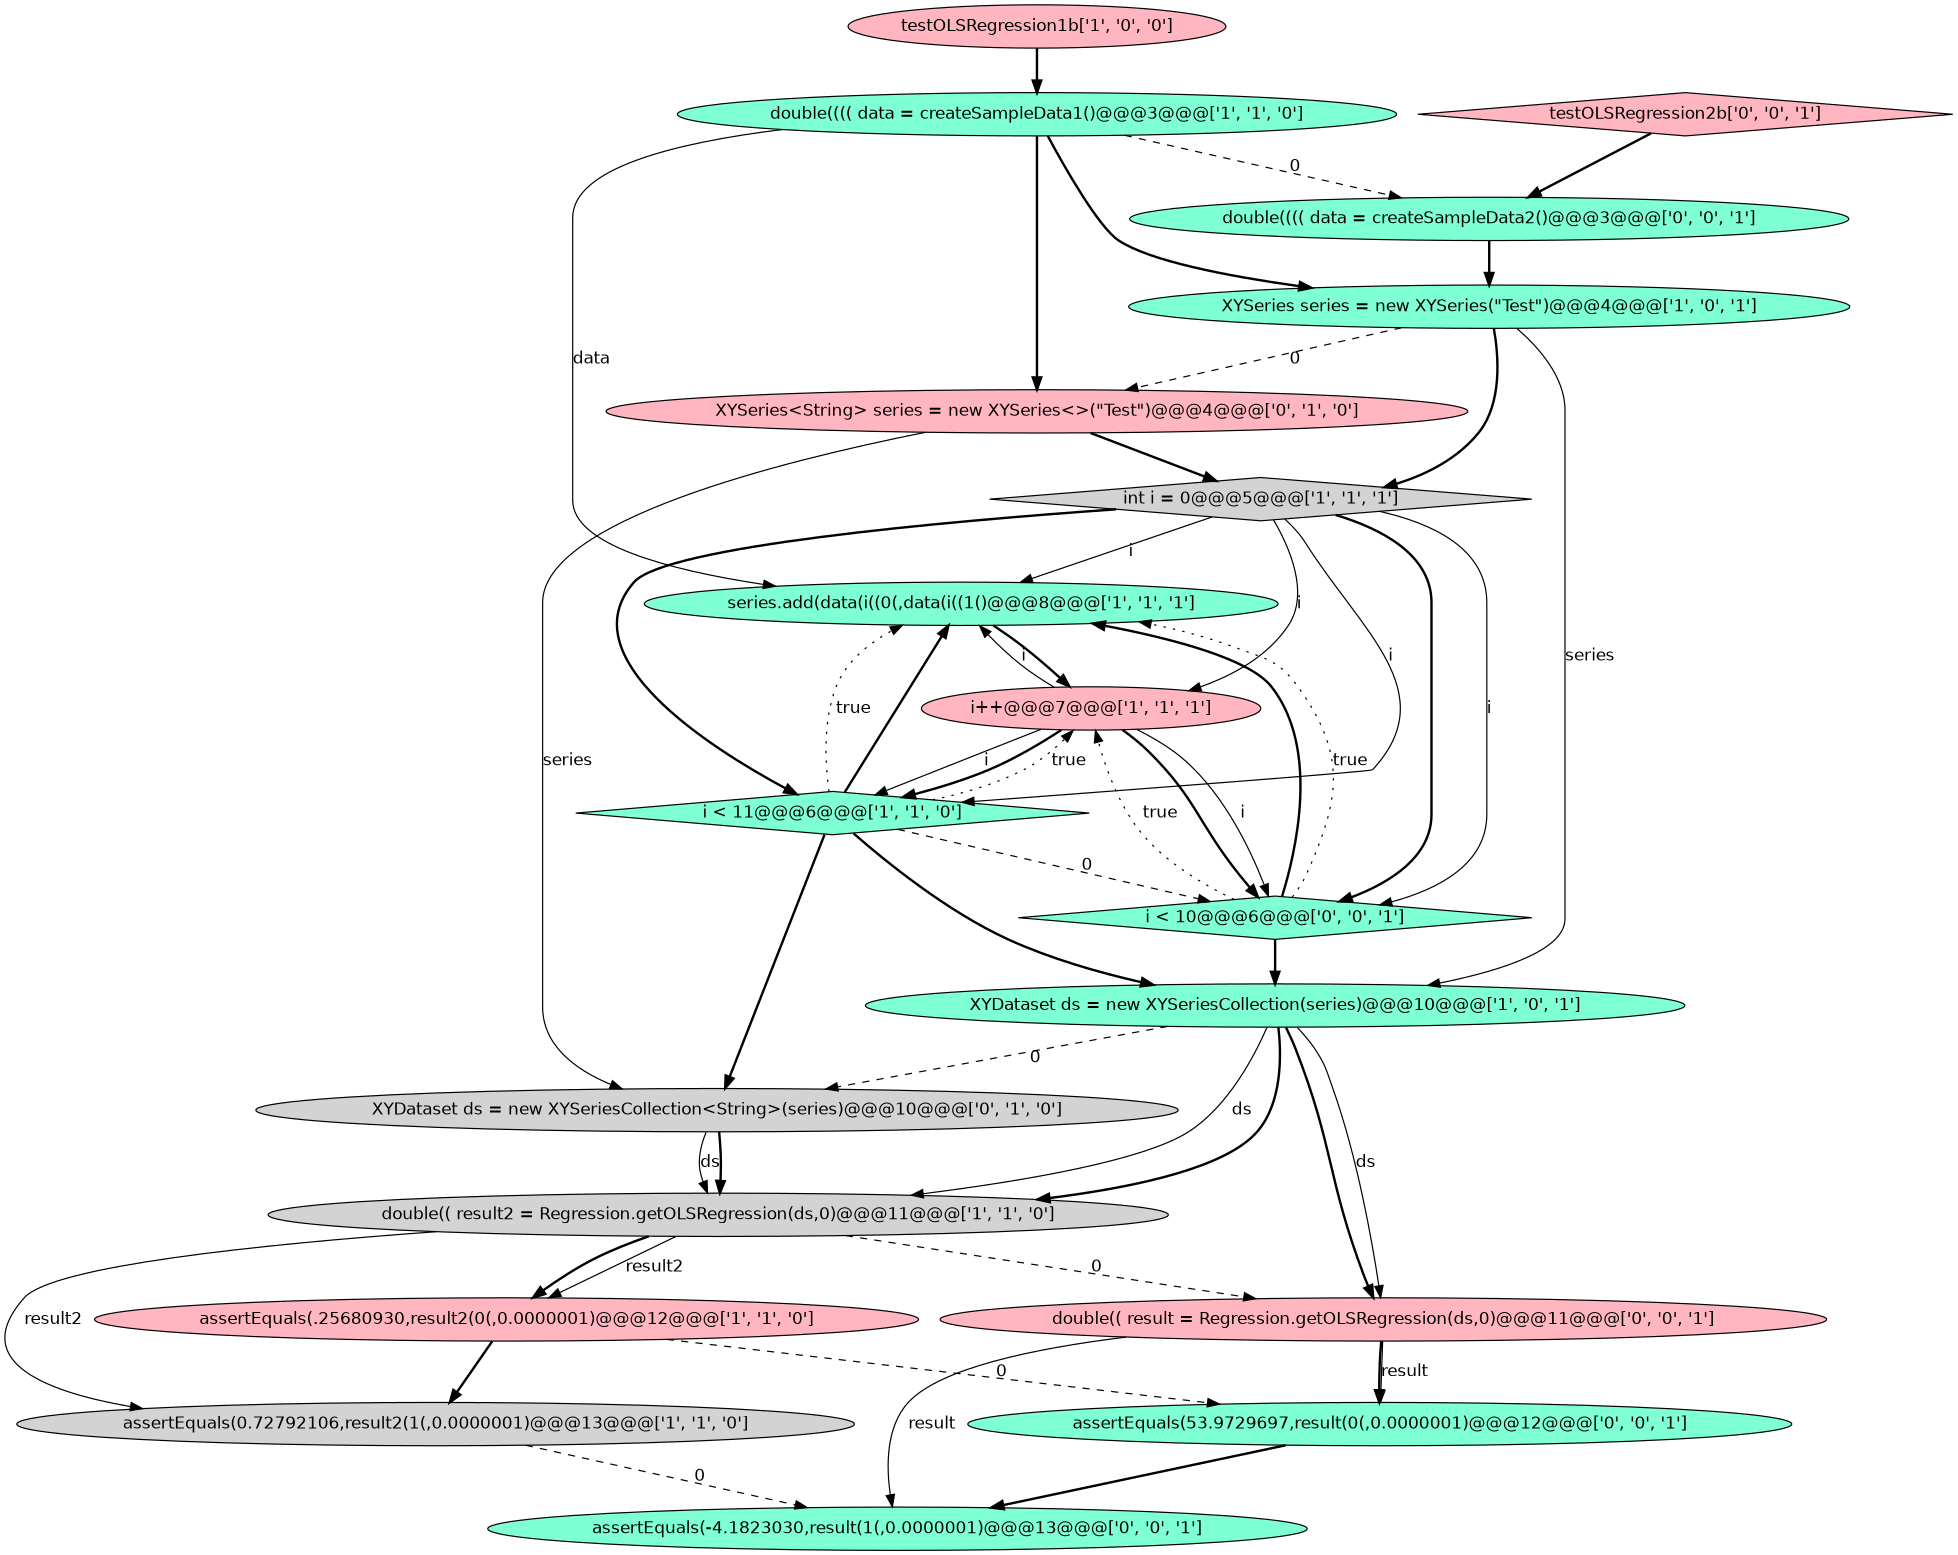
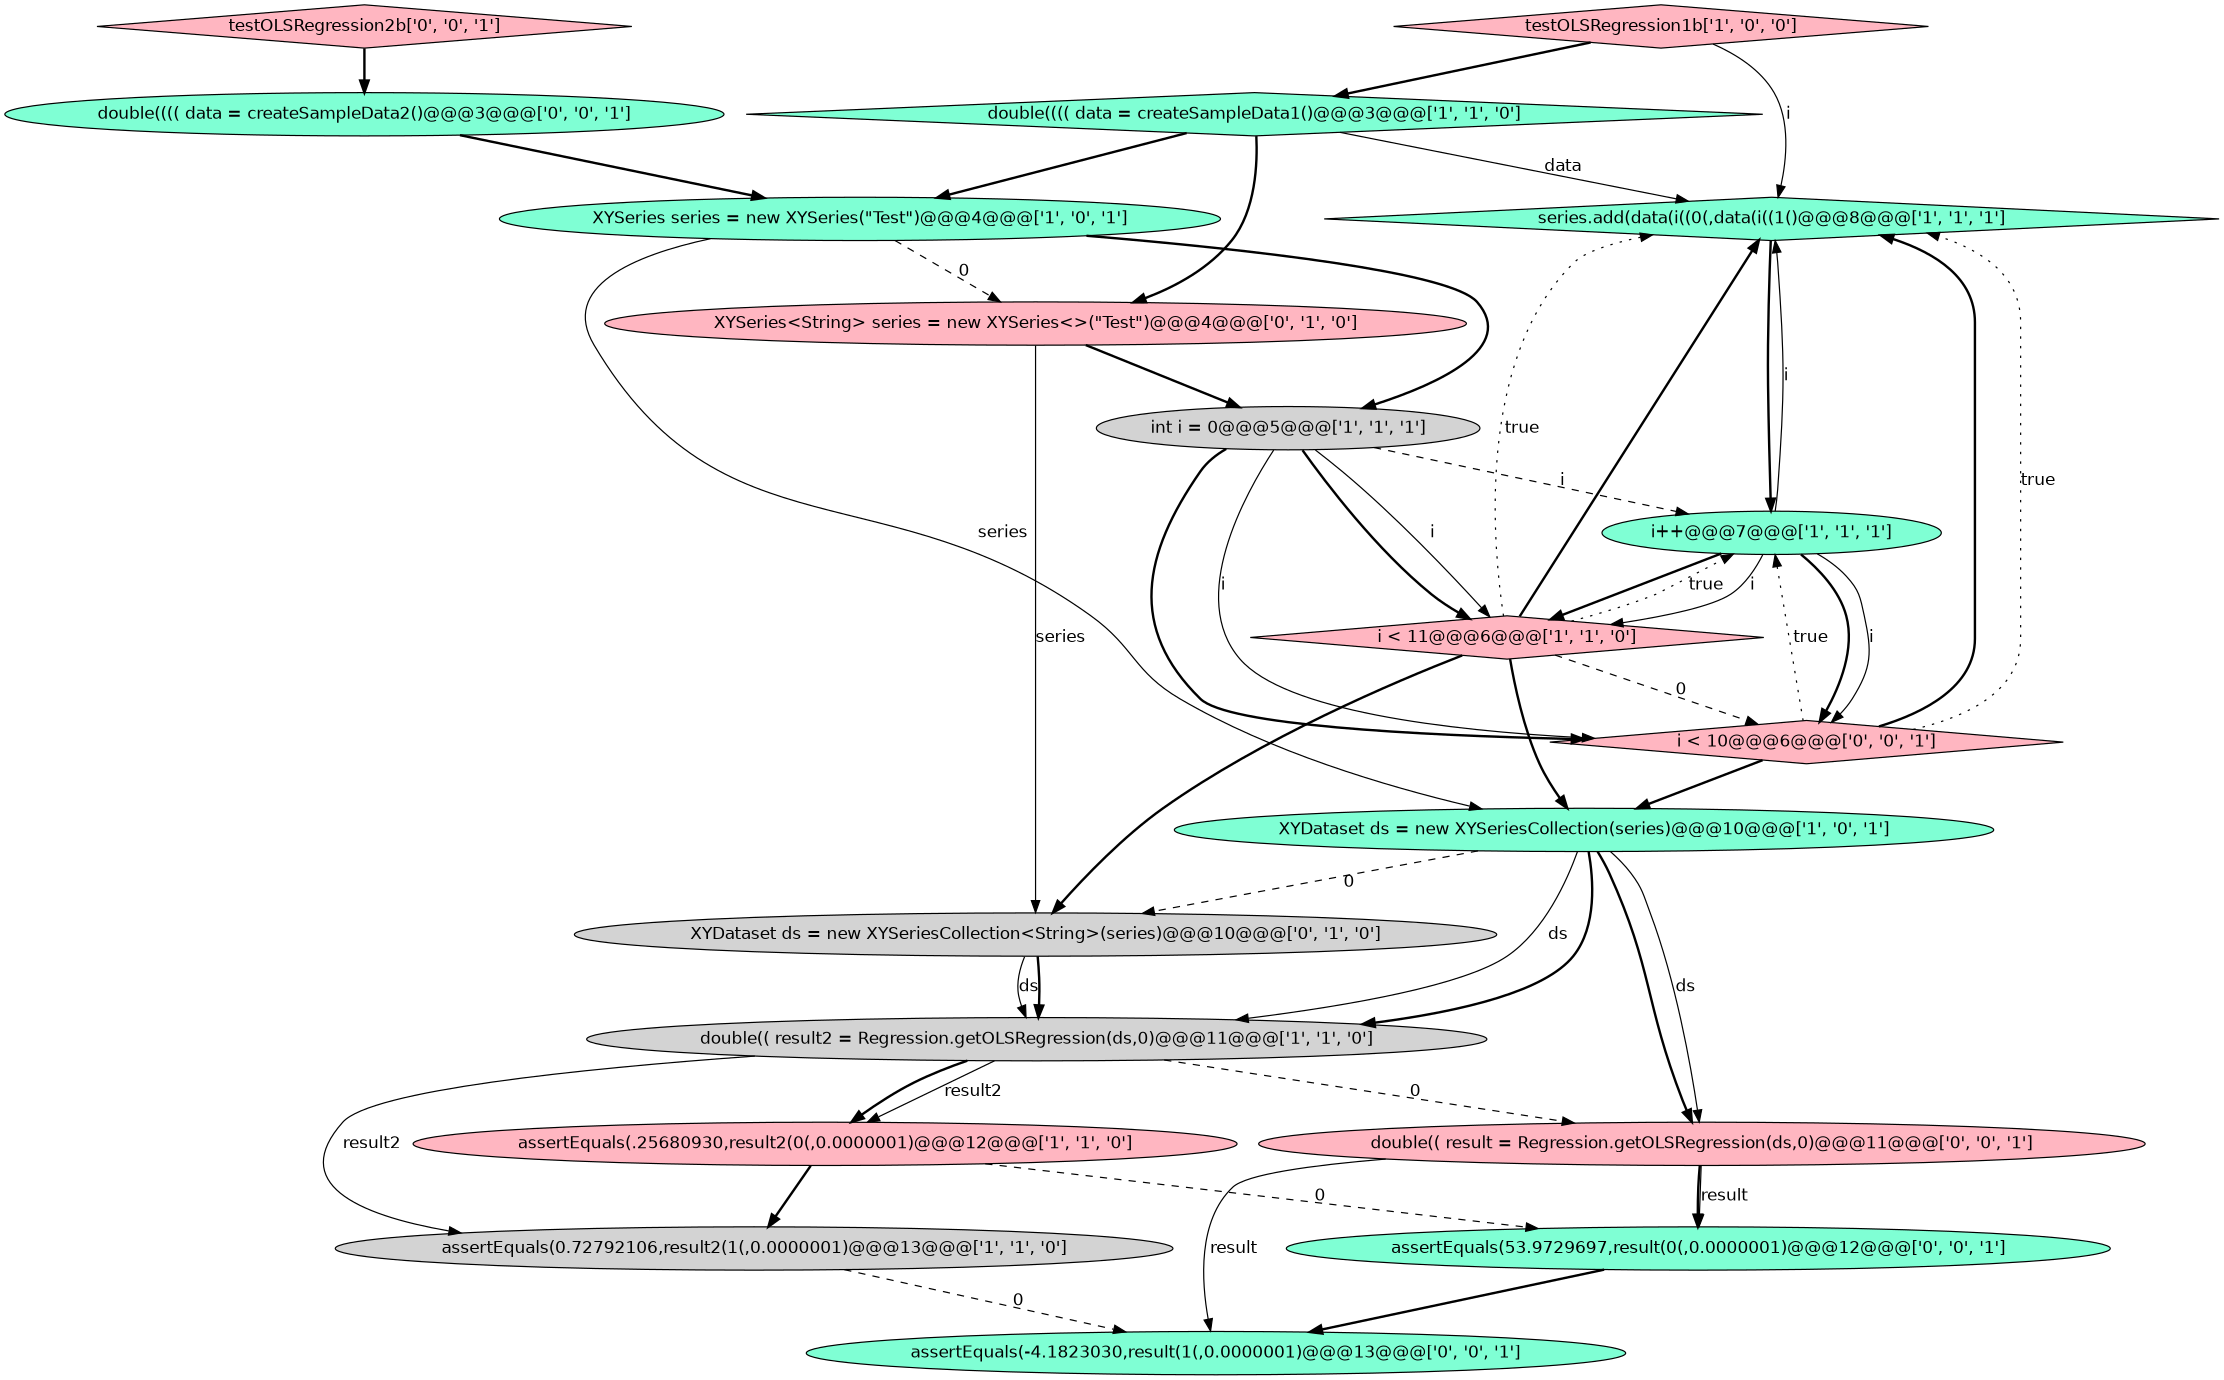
(1037, 26) -> (1661, 26)
(1037, 114) -> (1254, 114)
(1257, 165) -> none
(1261, 499) -> (1288, 428)
(1122, 548) -> (1778, 100)
(961, 604) -> (1772, 219)
(1289, 624) -> (1525, 479)
(1091, 708) -> (1772, 533)
(833, 813) -> (1507, 637)
(1275, 918) -> (1807, 742)
